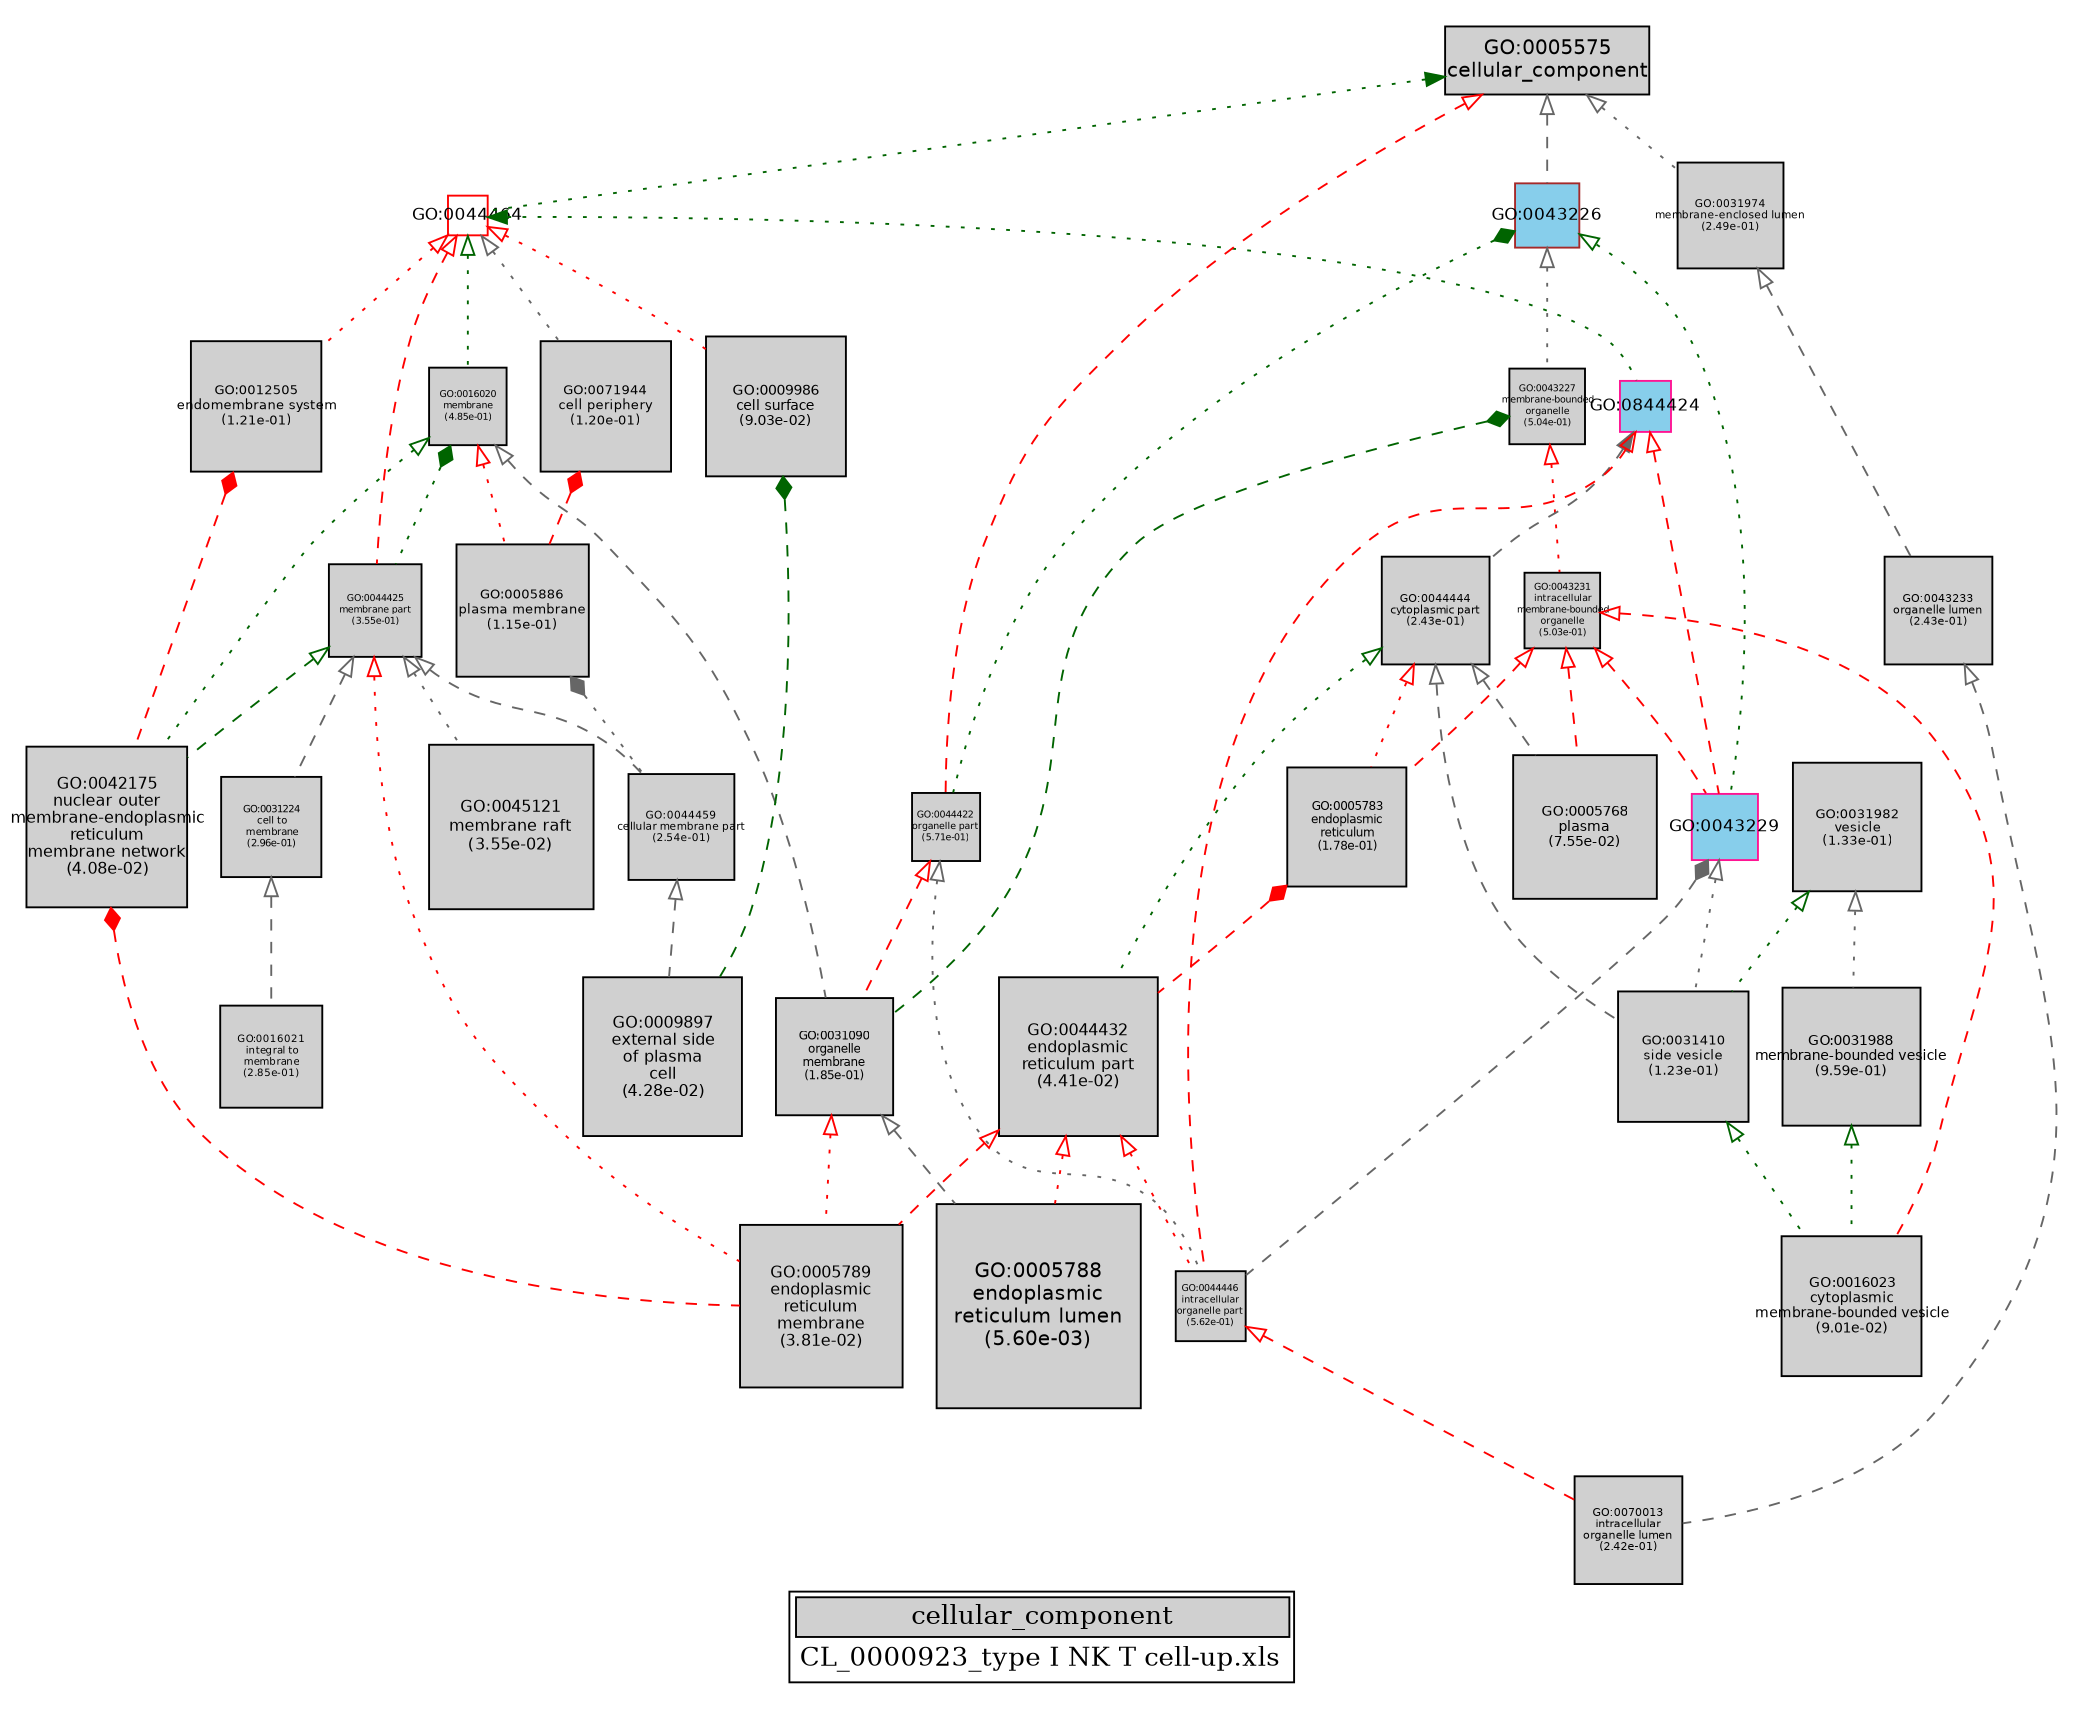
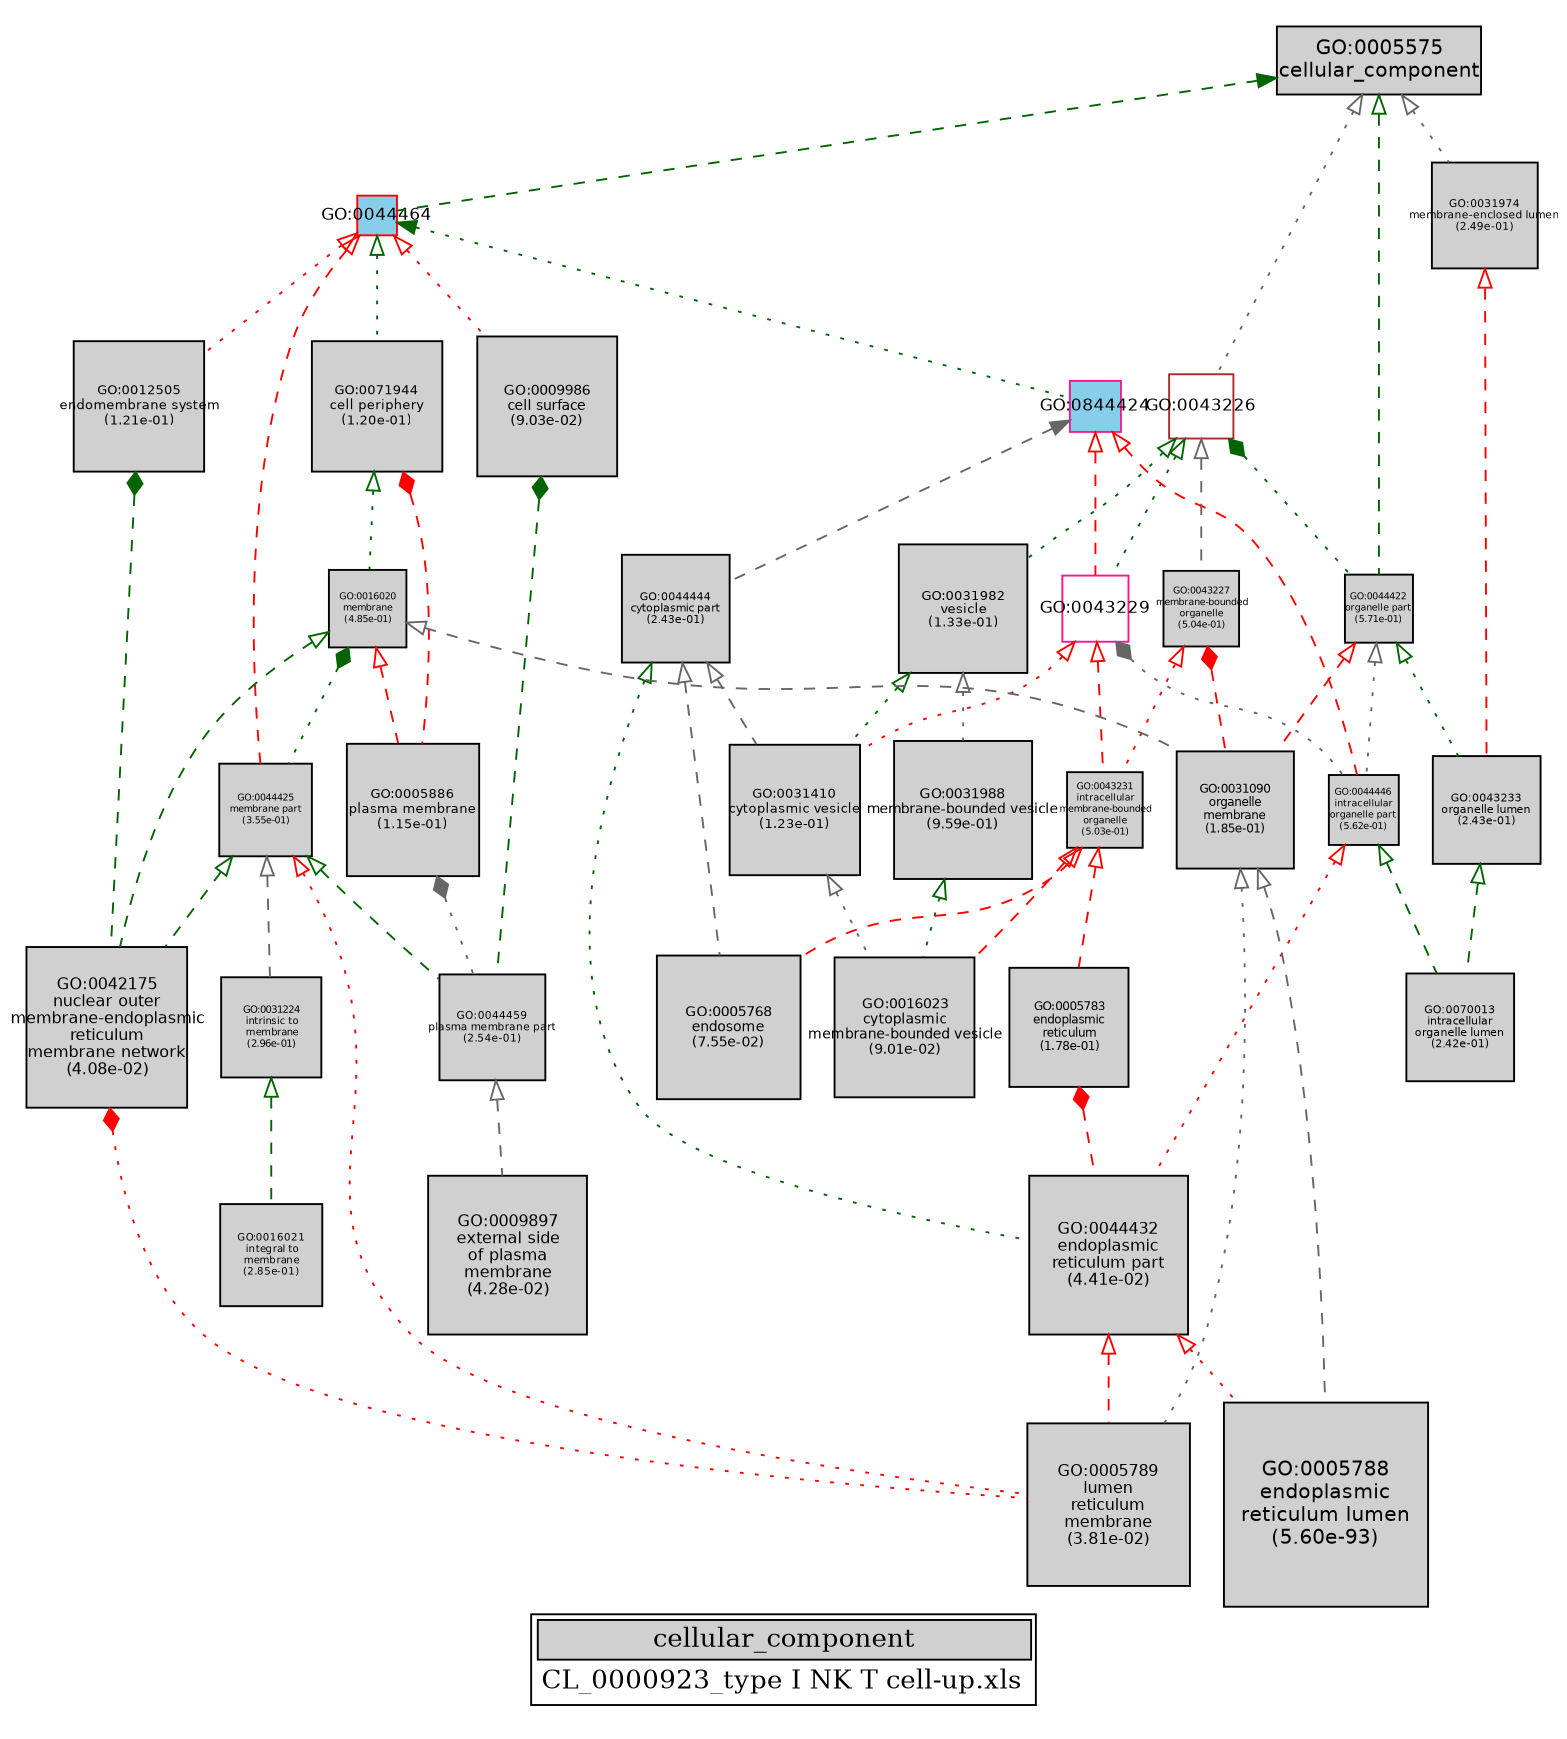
(957, 145) -> (828, 146)
(1547, 149) -> (1285, 243)
(468, 215) -> (377, 215)
(1547, 215) -> (1201, 406)
(526, 296) -> (377, 298)
(468, 311) -> (371, 530)
(1547, 328) -> (1201, 520)
(1093, 371) -> (1379, 344)
(1839, 421) -> (1486, 522)
none -> (1108, 501)
(494, 505) -> (389, 705)
(277, 588) -> (182, 772)
(1085, 612) -> (1220, 717)
(180, 620) -> (123, 721)
none -> (1432, 708)
(541, 714) -> (379, 925)
(1389, 725) -> none
(1660, 726) -> (1100, 705)
(783, 743) -> (518, 737)
(272, 821) -> (272, 1021)
(511, 827) -> none
(681, 827) -> (492, 1027)
(1585, 827) -> (729, 1027)
(1725, 827) -> (1095, 609)
(1705, 935) -> (975, 706)
(271, 951) -> (271, 1151)
(1684, 1056) -> (795, 809)
(663, 1074) -> (508, 1273)
(1476, 1083) -> (1241, 709)
(828, 1179) -> (1237, 1162)
(1771, 1187) -> (850, 919)
(2047, 1198) -> (1472, 928)
(1162, 1212) -> (1258, 995)
(348, 1229) -> (494, 1436)
(821, 1290) -> (1109, 1488)
(1039, 1339) -> (1326, 1538)
(1419, 1418) -> (1412, 918)
